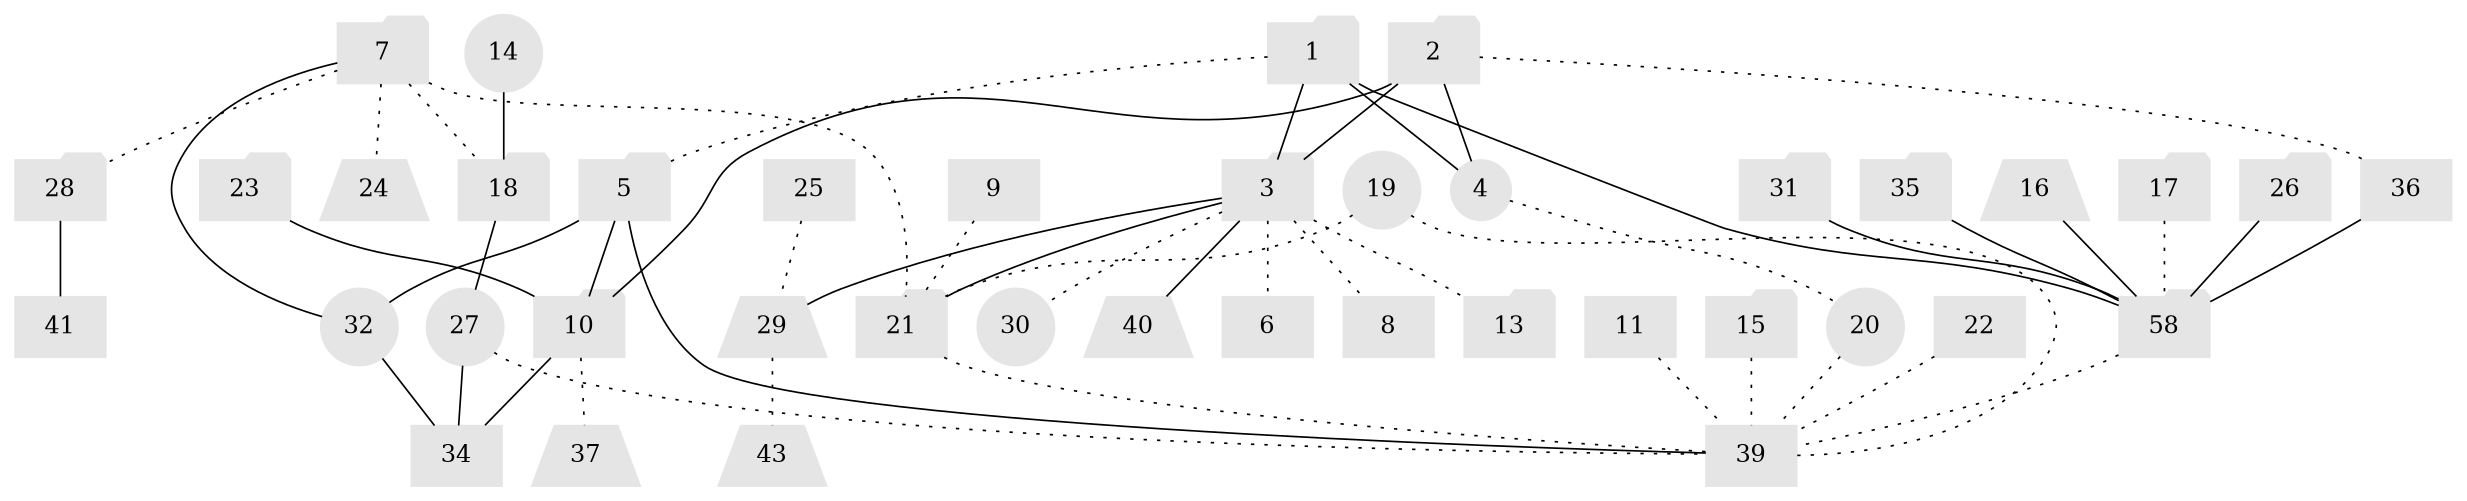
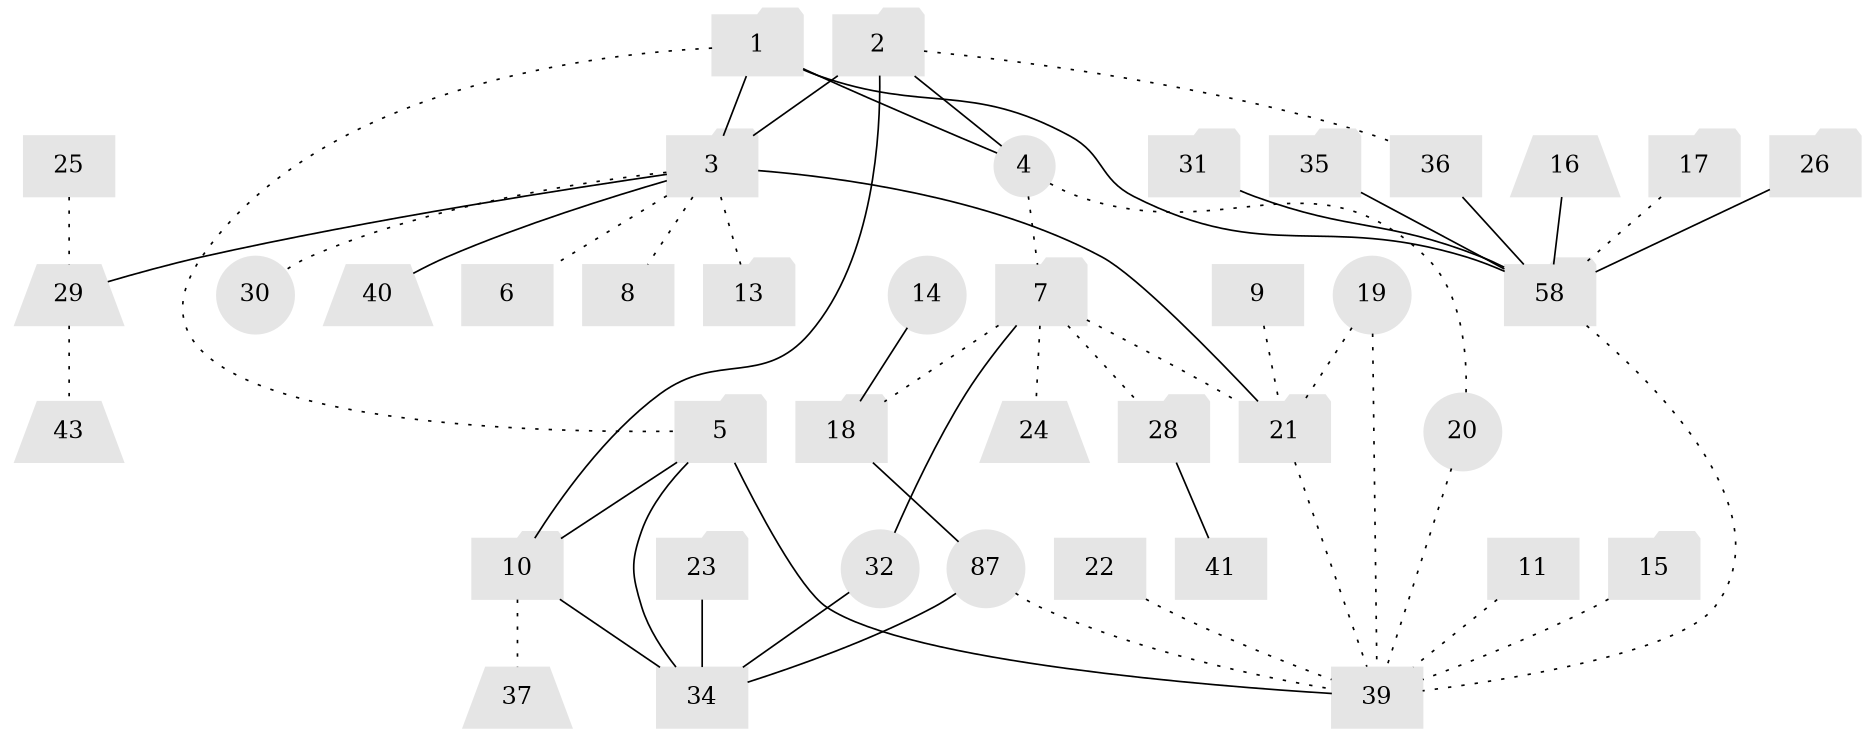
none -> (1034, 239)
(498, 255) -> (634, 562)
(412, 259) -> (702, 633)
(465, 327) -> (986, 569)
